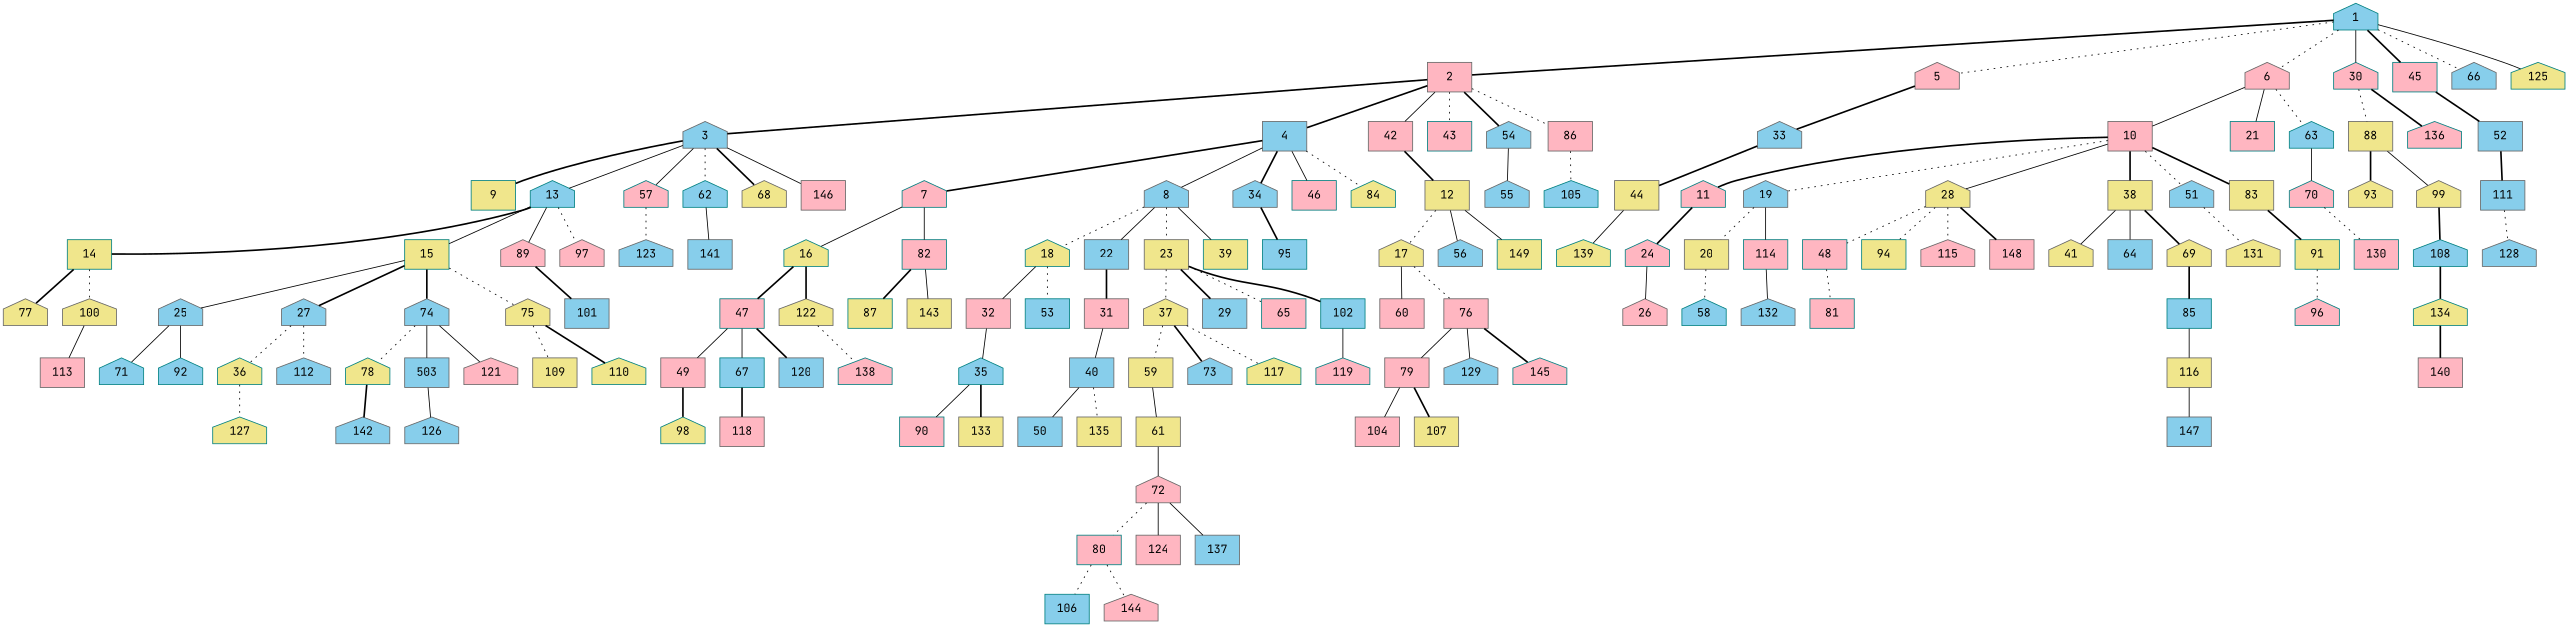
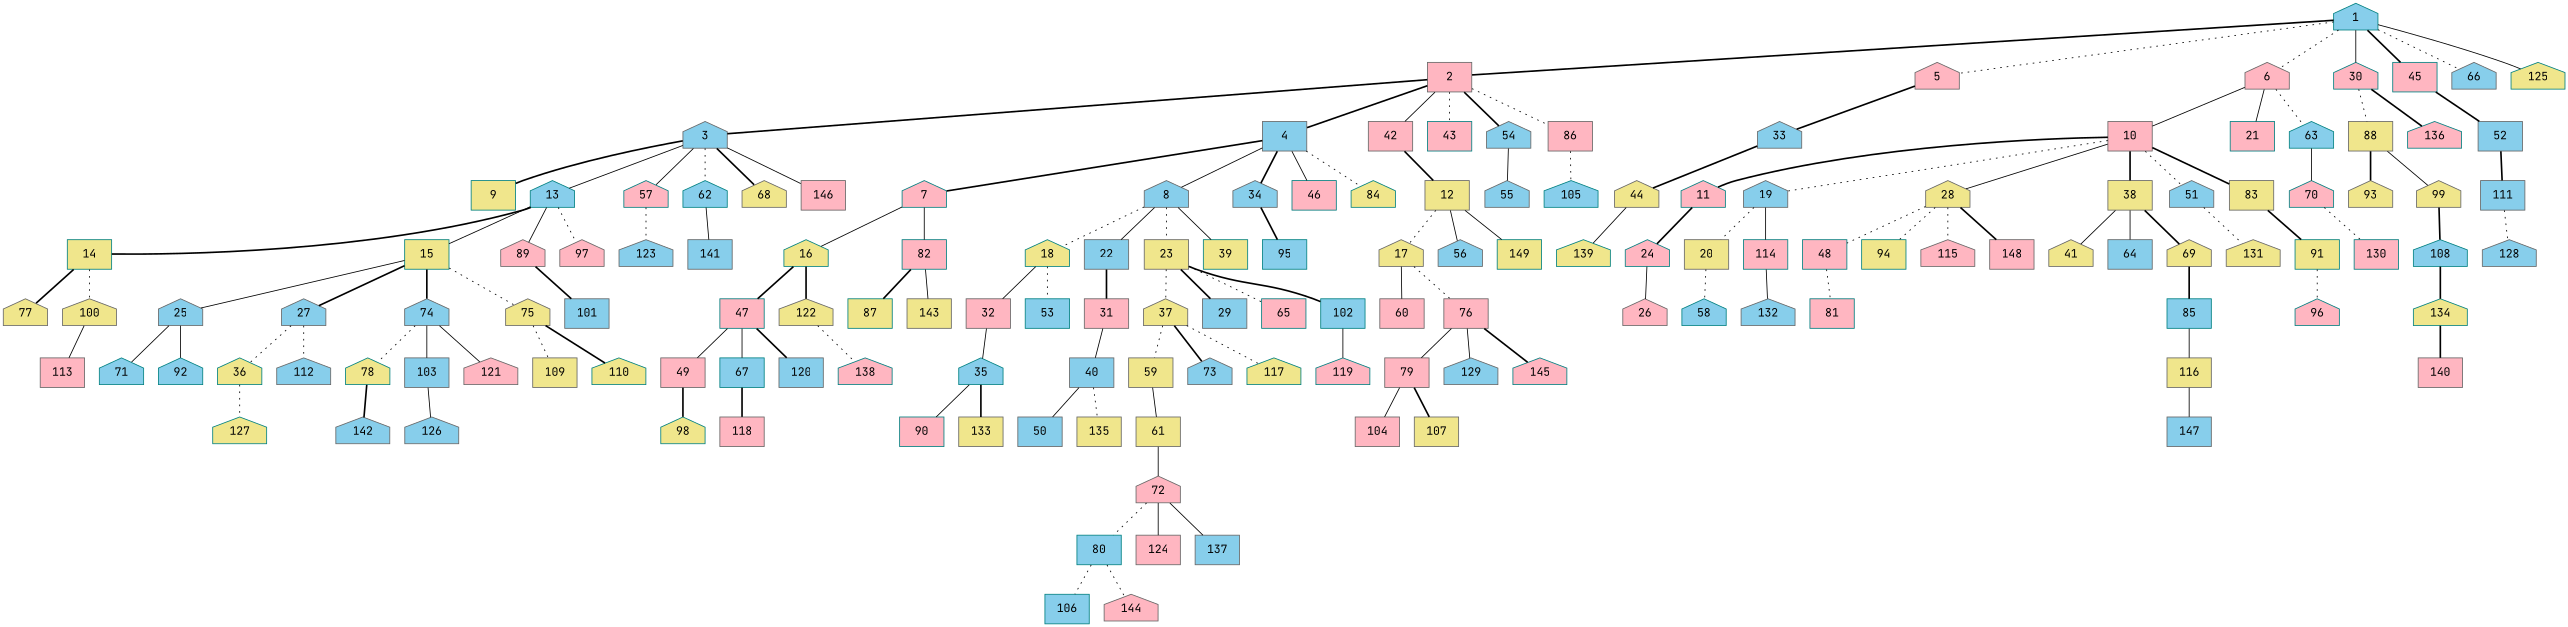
(1637, 195) -> (1637, 195)
(427, 373) -> (427, 373)
(1099, 550) -> (1099, 550)
